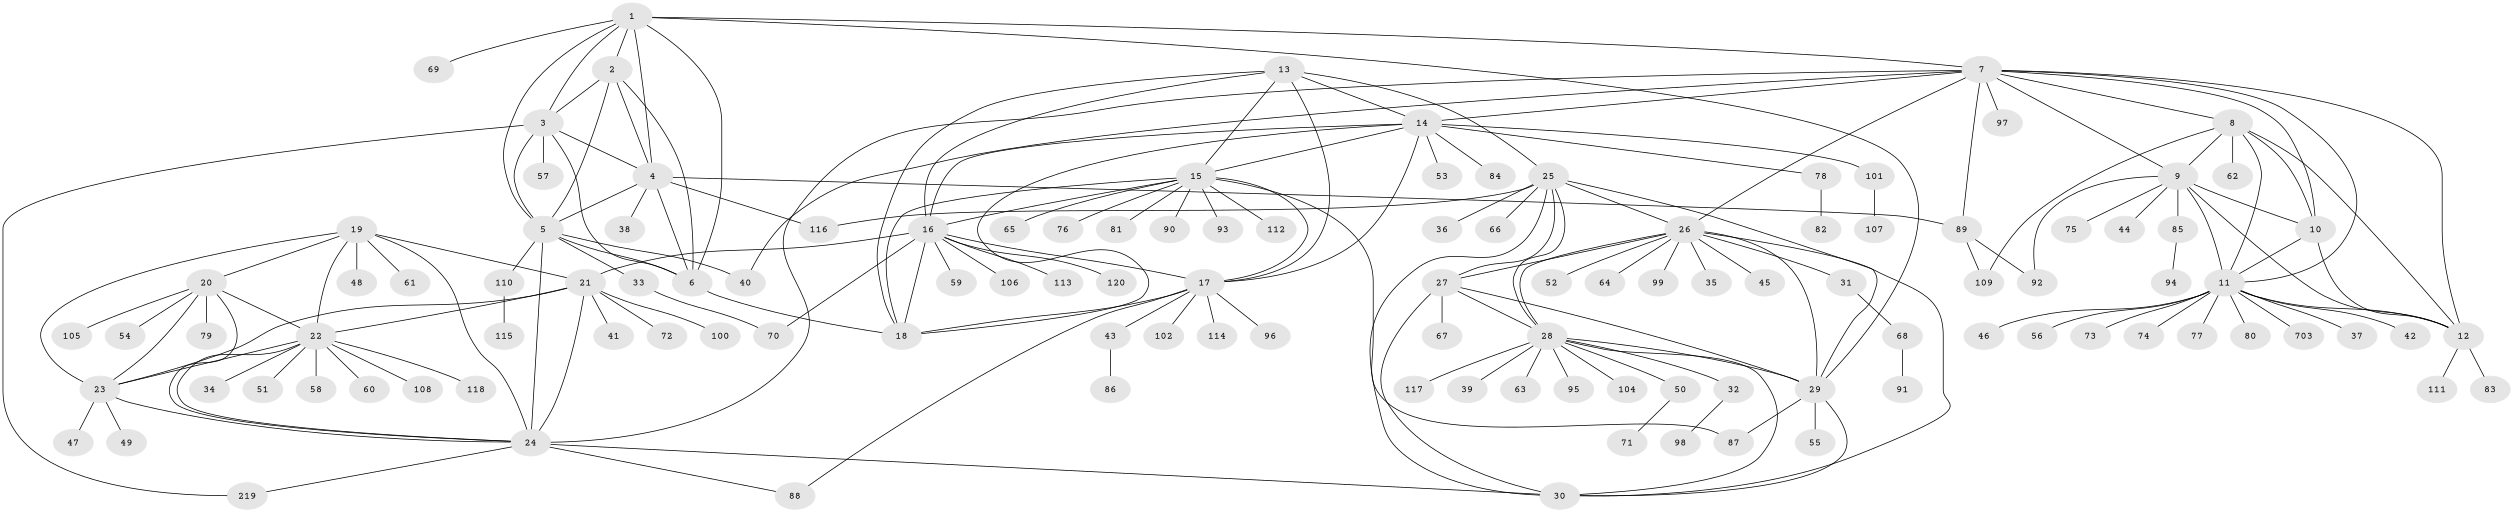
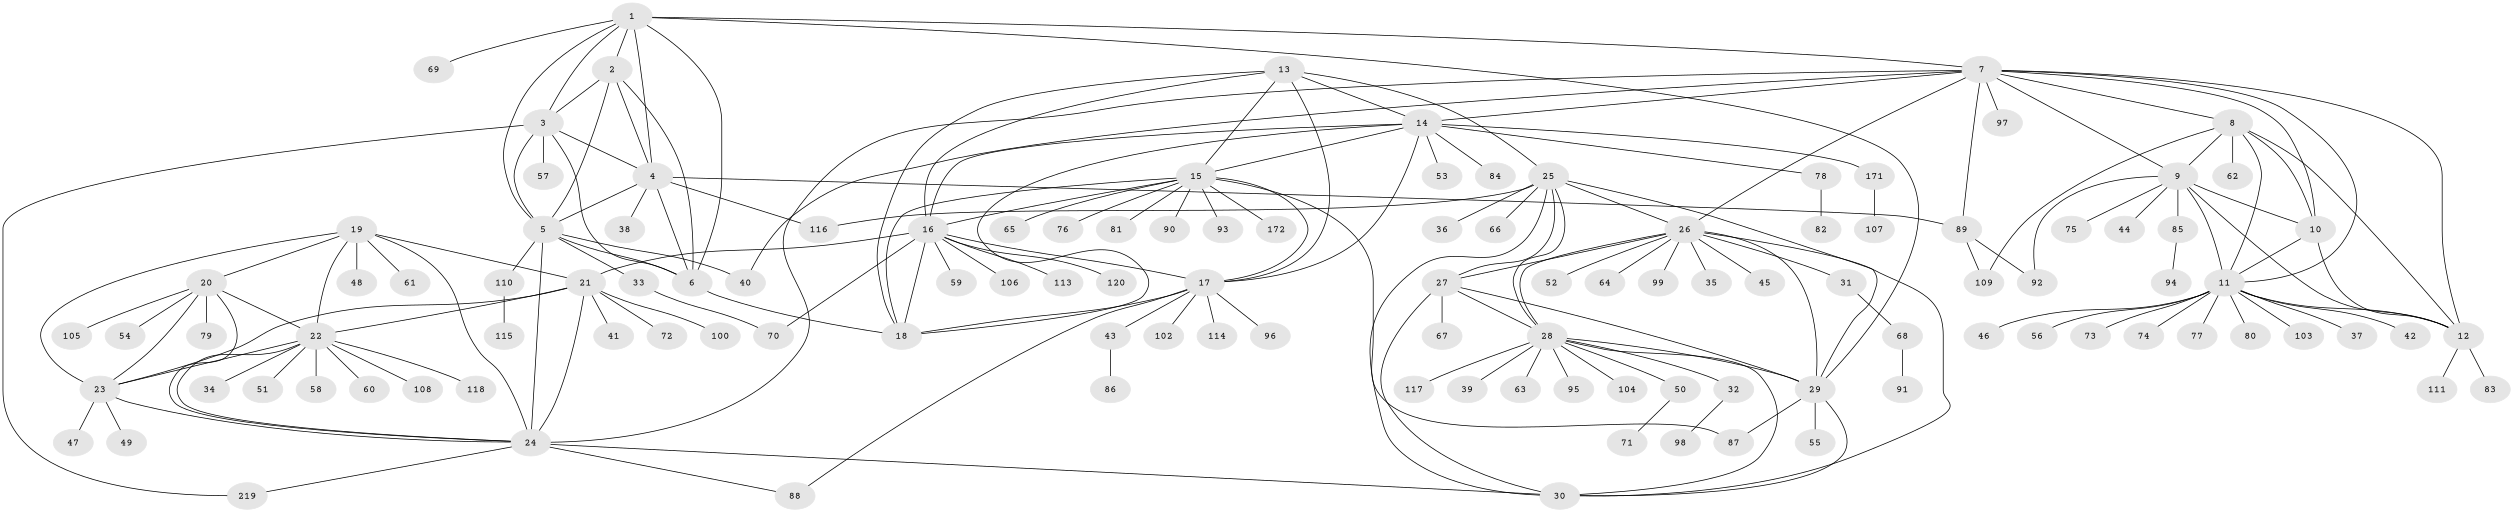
(1874, 176) -> (1874, 176)
(1276, 229) -> (1276, 229)
(2304, 336) -> (2304, 336)
